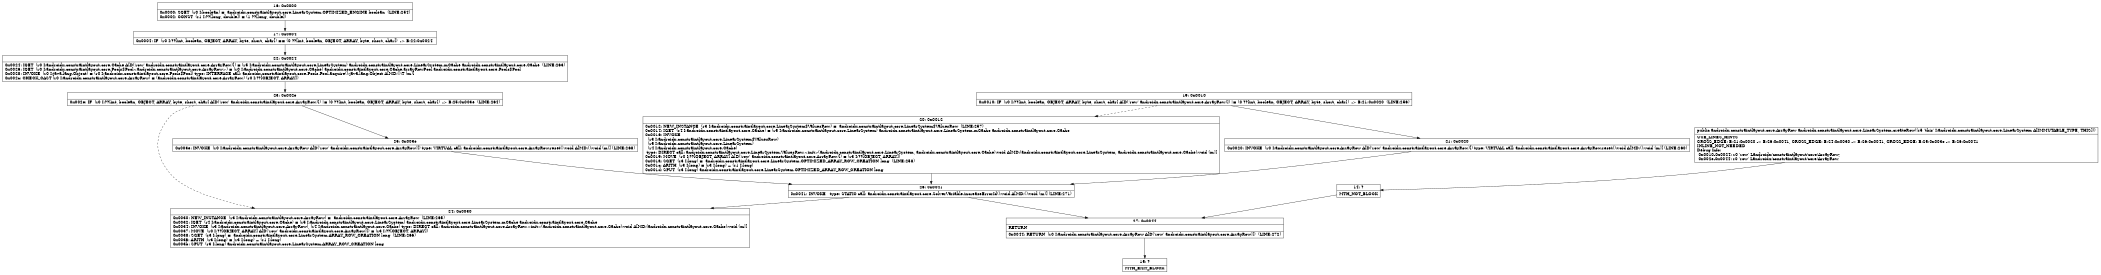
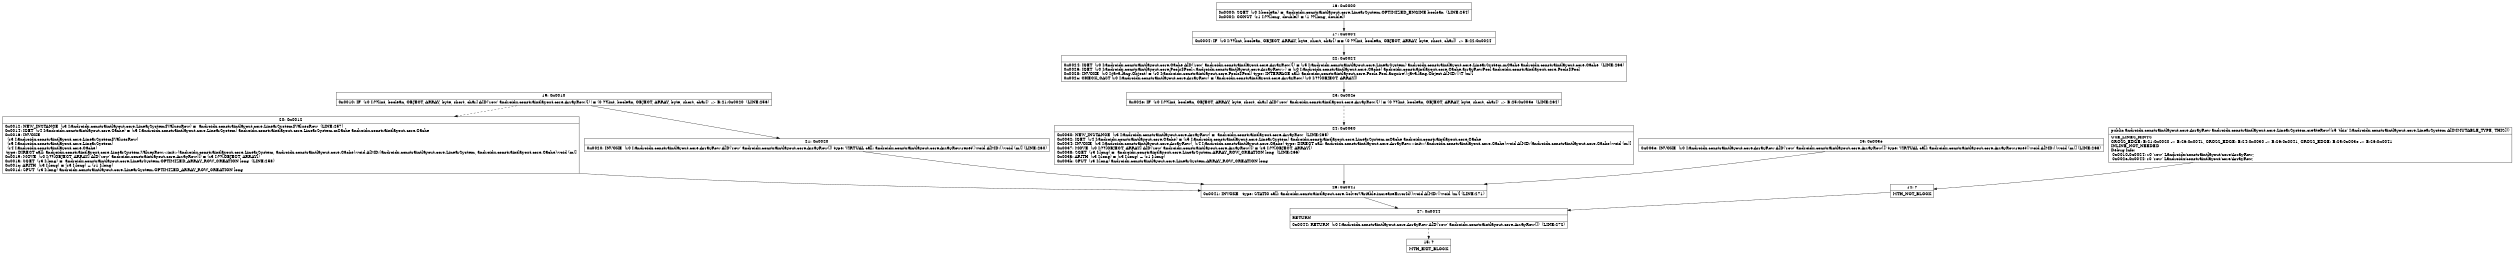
(344, 122) -> none
(781, 203) -> (1344, 173)
(1145, 247) -> (1429, 232)
